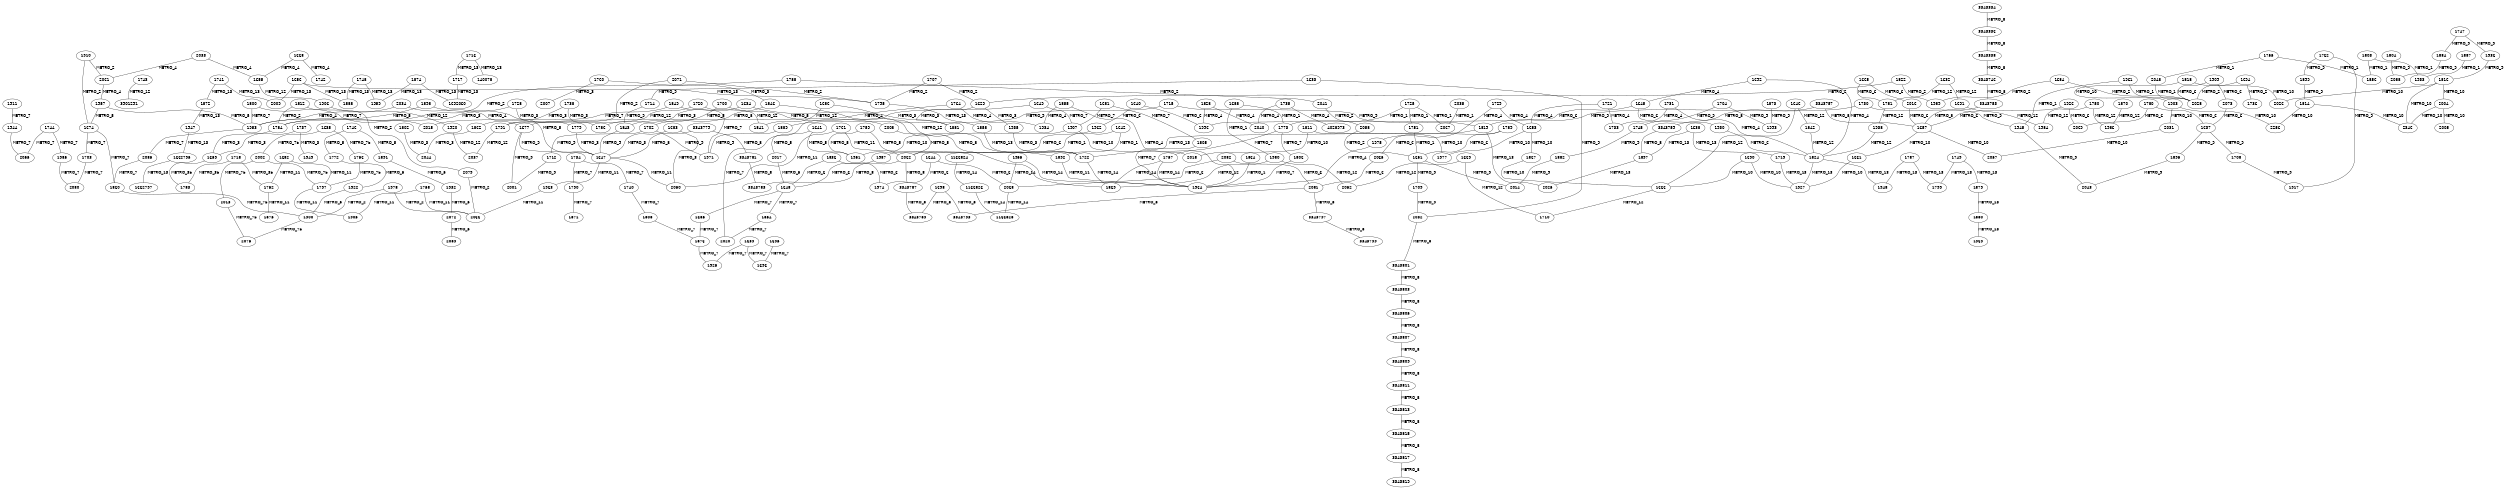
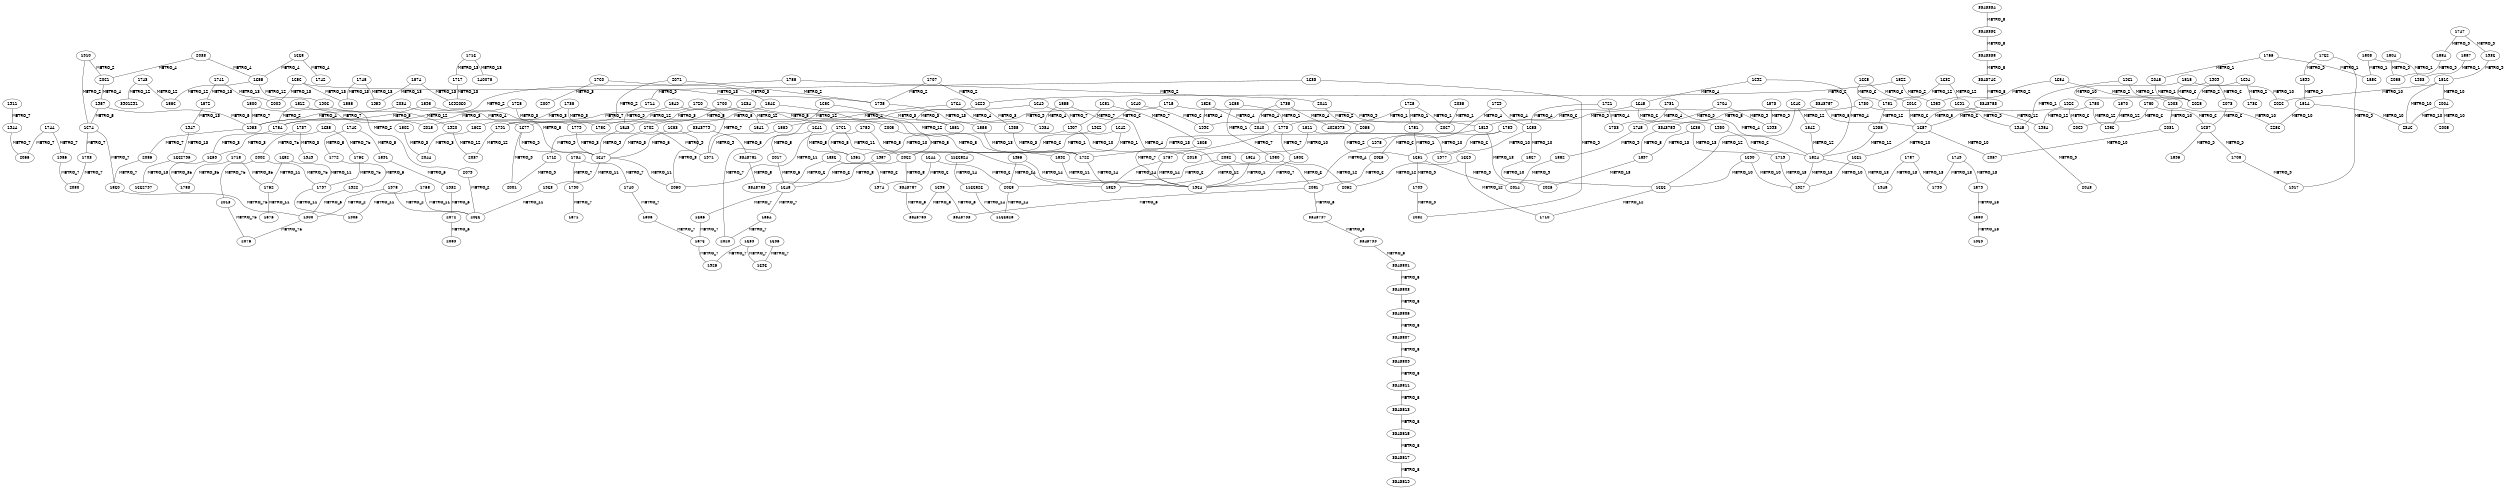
none -> (171, 104)
(2131, 173) -> none
(1411, 242) -> (1385, 254)
